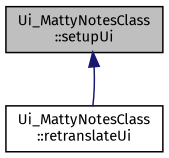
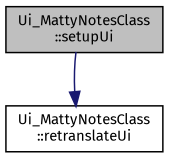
(94, 87) -> (75, 72)
